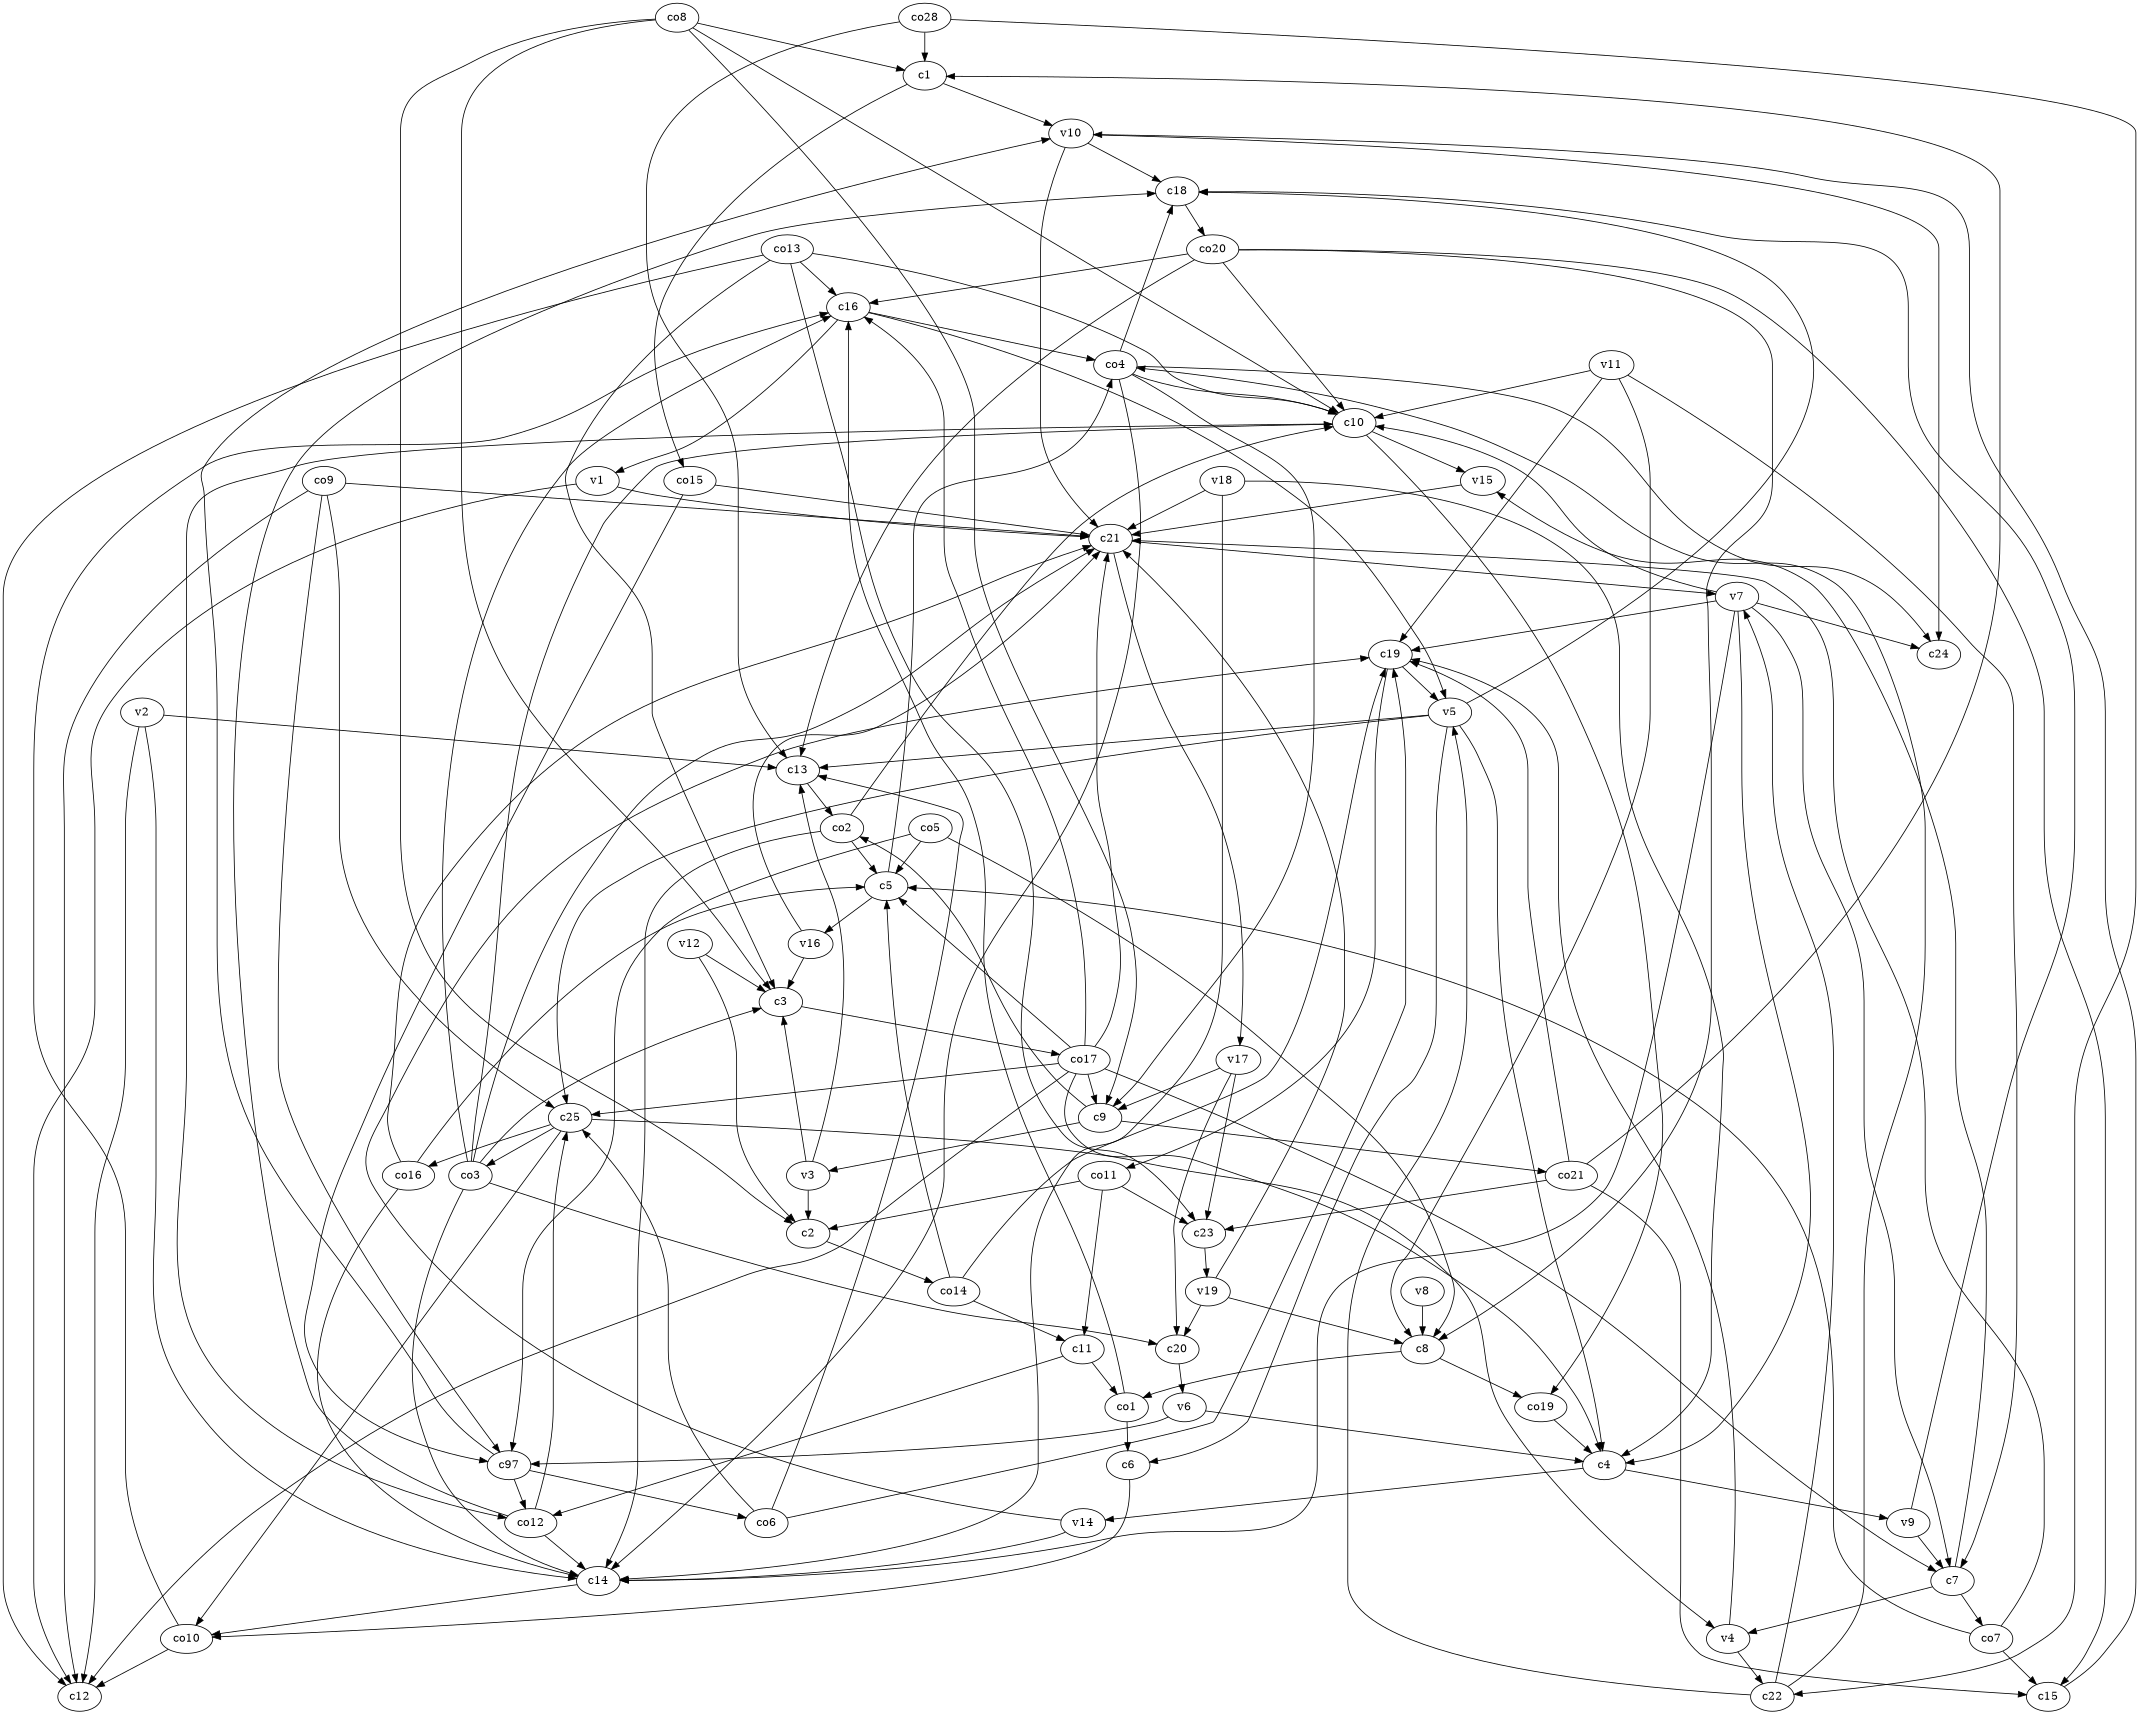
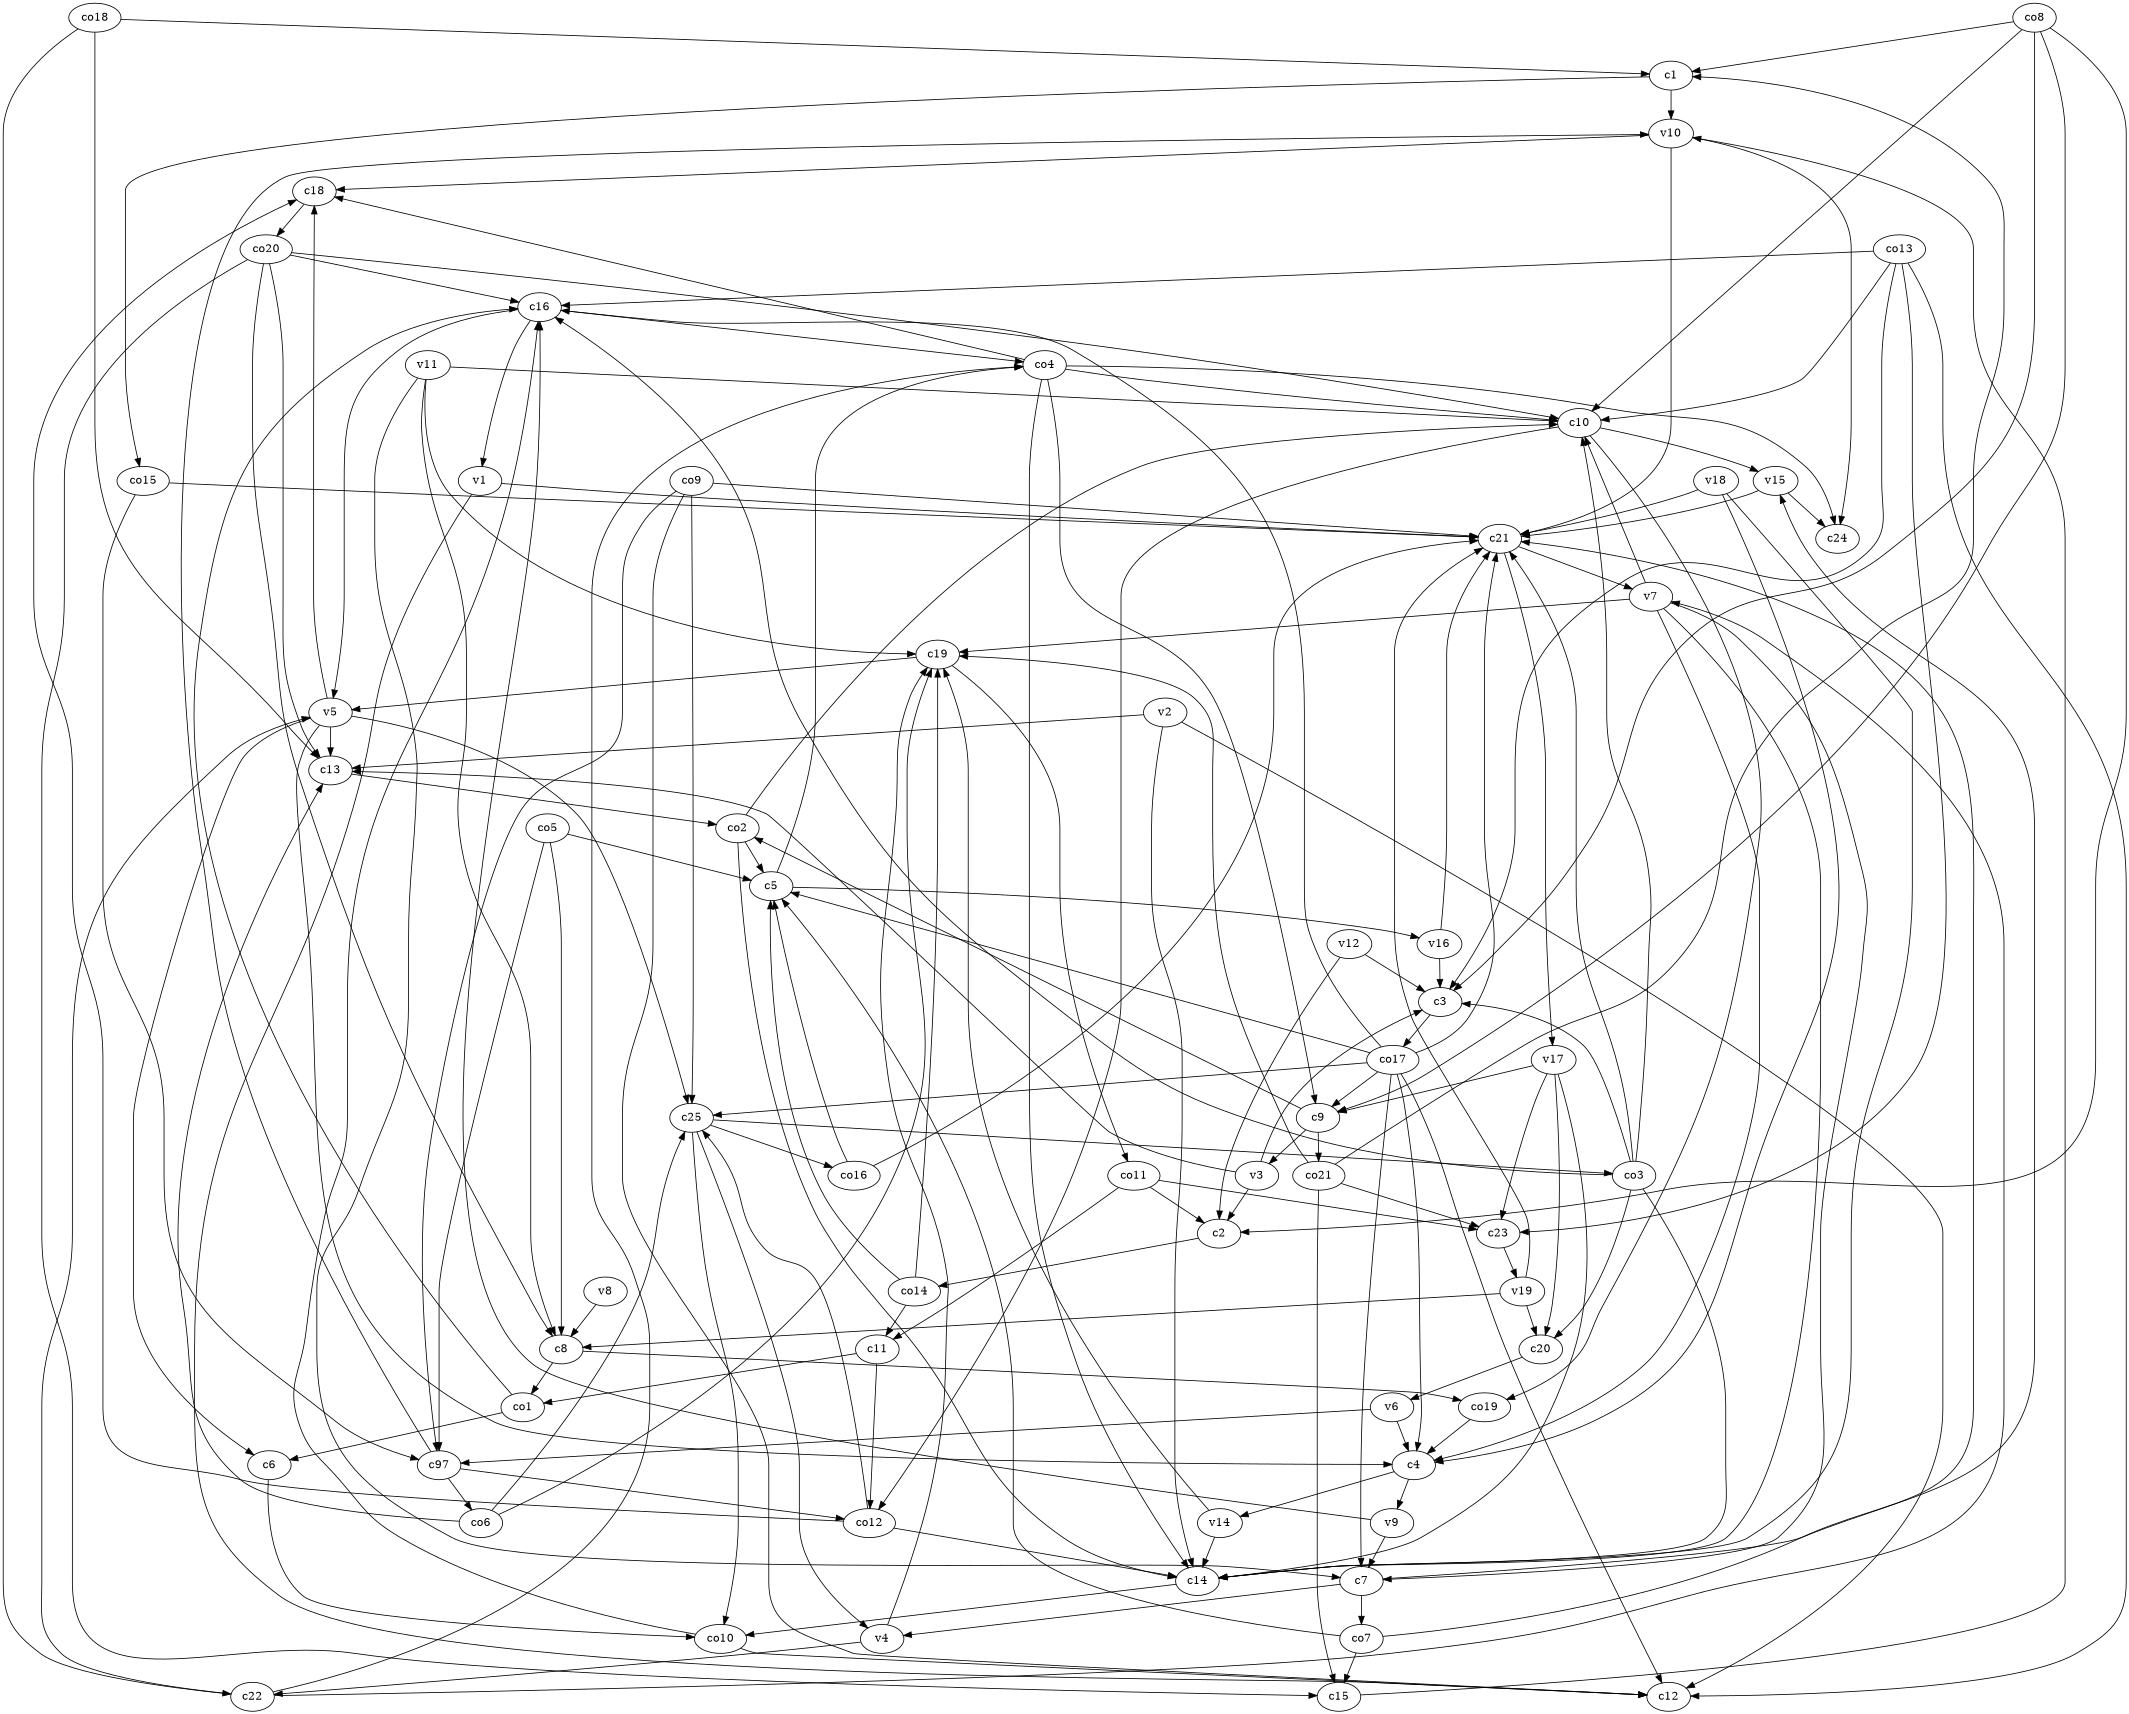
(925, 18) -> (95, 18)
(2016, 535) -> (484, 1278)
(1834, 625) -> (1803, 507)
(354, 1462) -> (1550, 1412)
